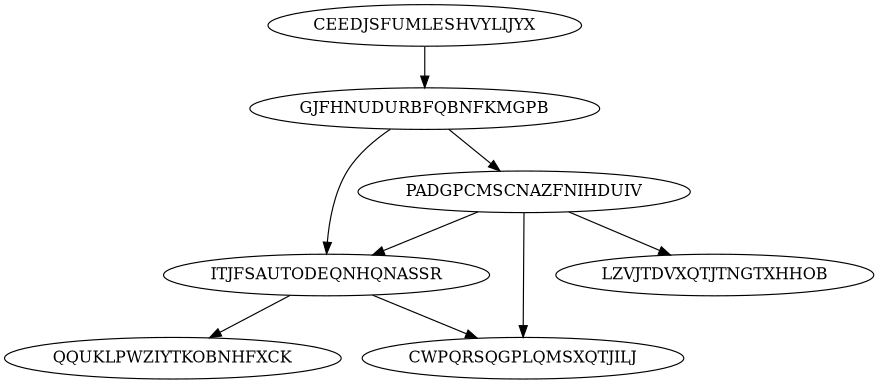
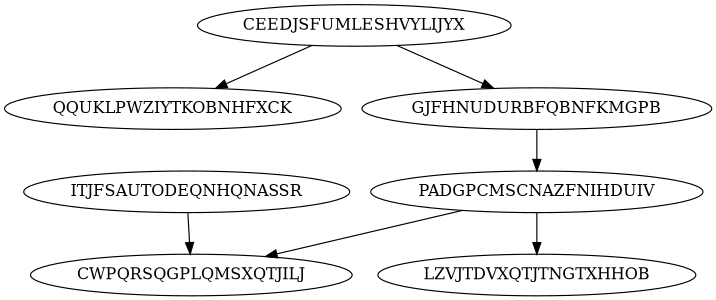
(344, 177) -> none
(431, 231) -> none
(255, 314) -> (269, 65)
